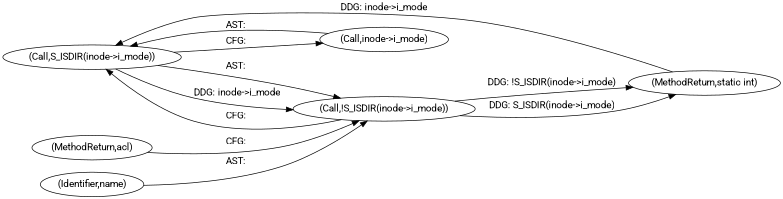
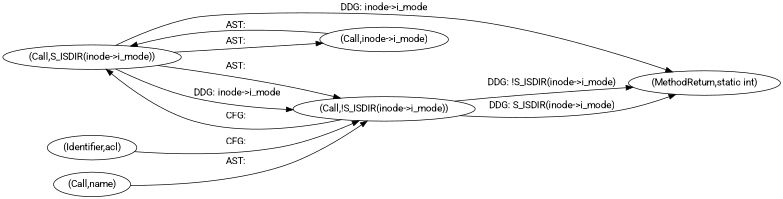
(399, 15) -> (391, 15)
(237, 41) -> (237, 41)
(92, 148) -> (92, 148)
(92, 184) -> (92, 184)
